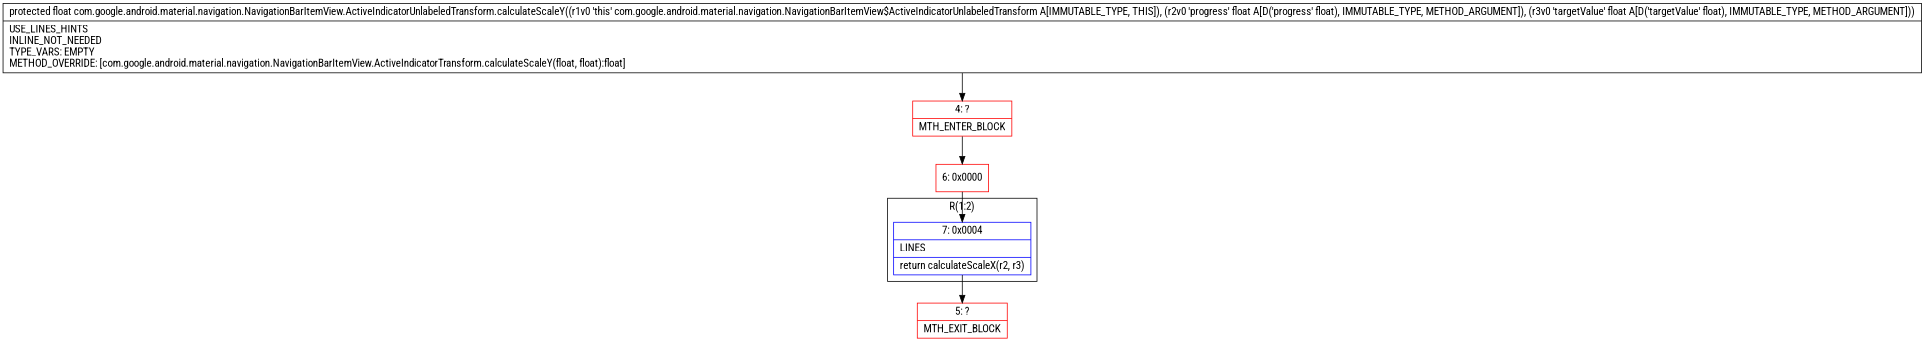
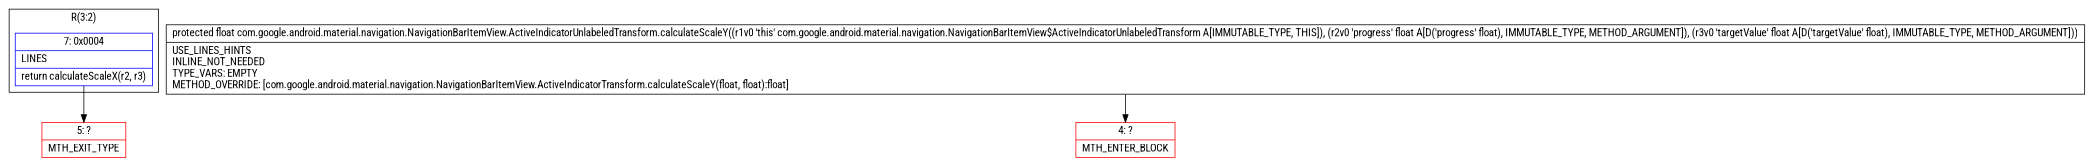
(962, 178) -> none
(962, 207) -> (84, 18)
(962, 329) -> (84, 148)
